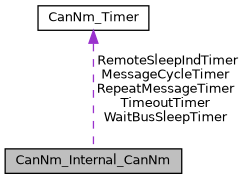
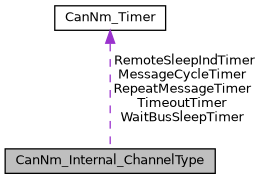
(93, 161) -> (110, 161)
